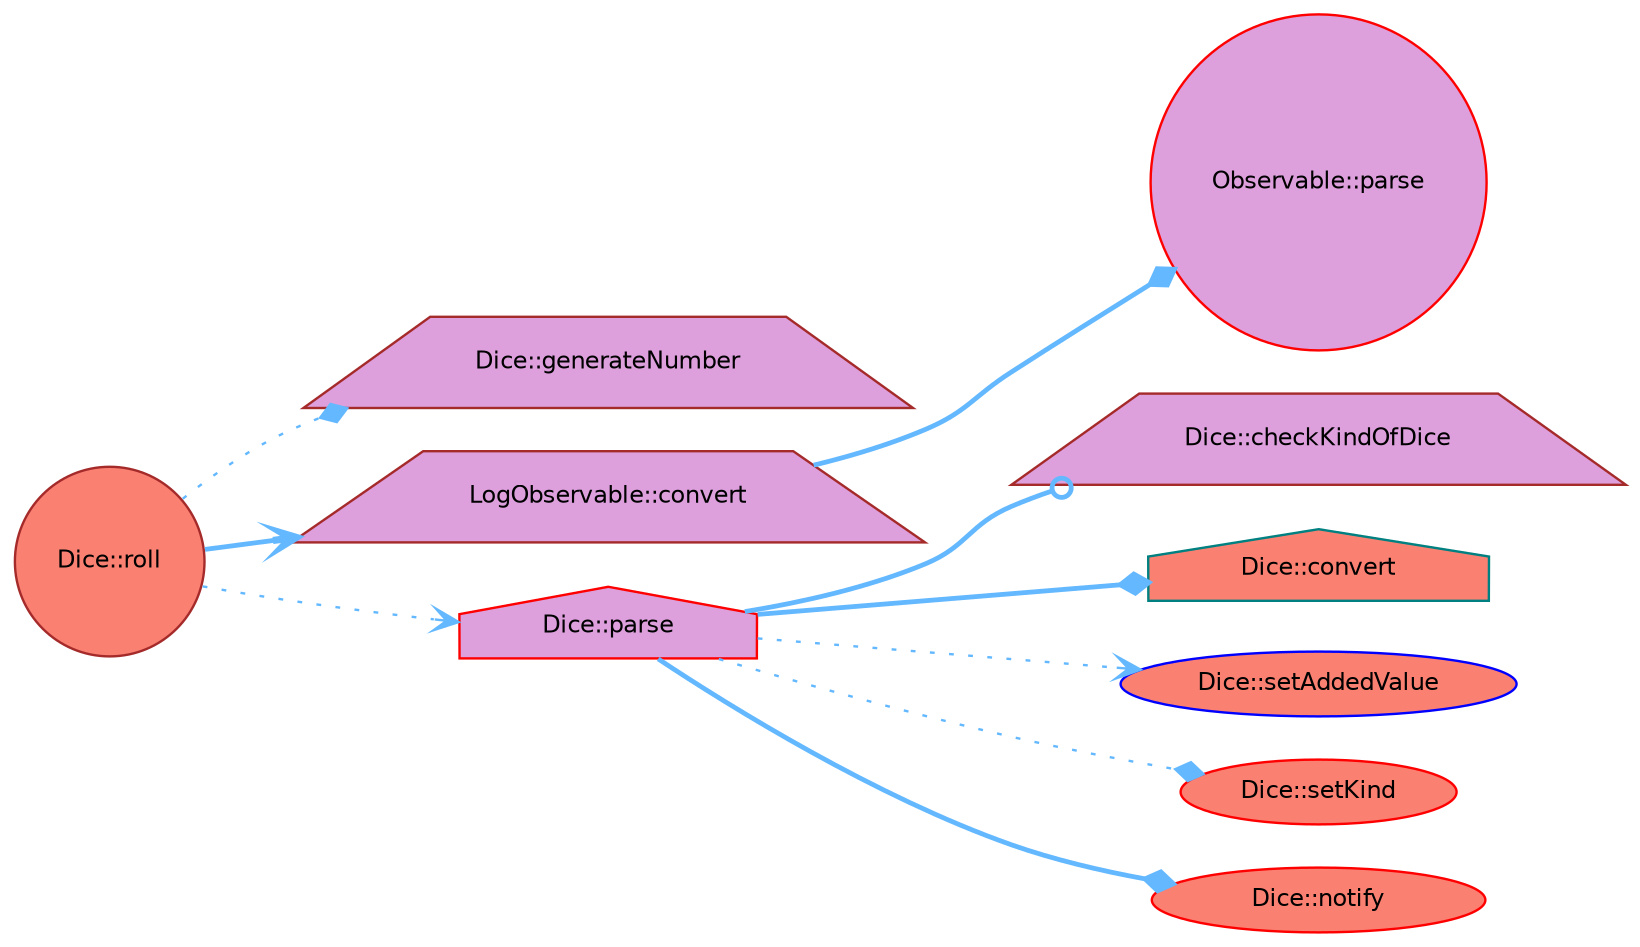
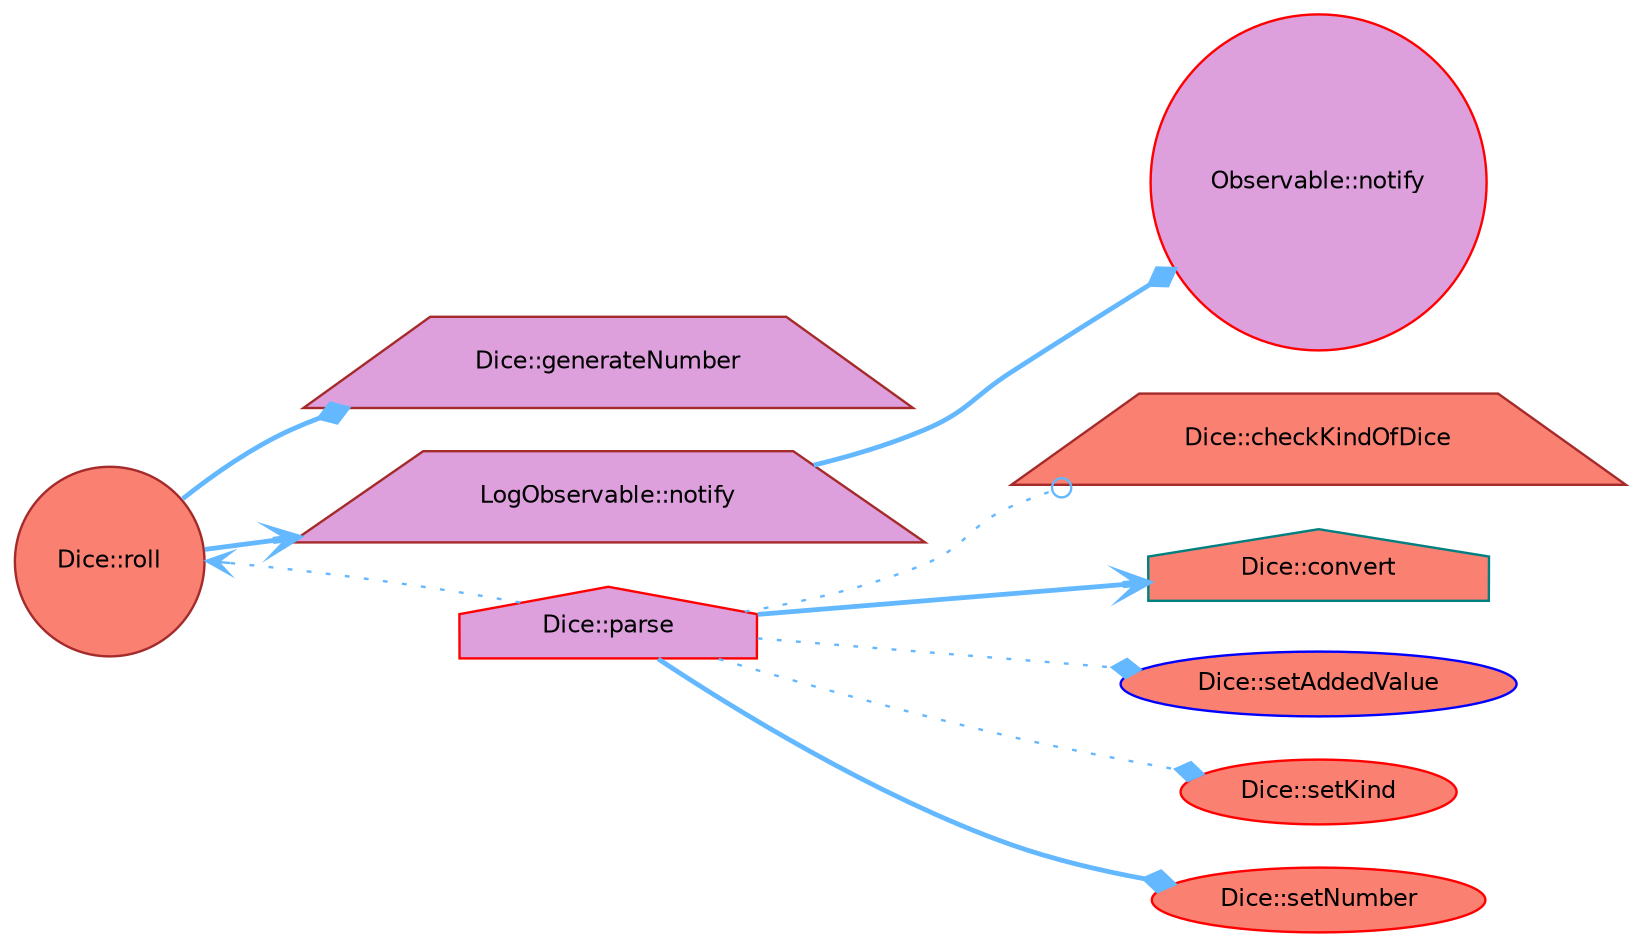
(1319, 182) -> (1319, 182)
(1319, 439) -> (1319, 439)
(248, 453) -> (248, 453)
(608, 497) -> (608, 497)
(907, 571) -> (907, 571)
(941, 599) -> (941, 599)
(318, 605) -> (376, 580)
(937, 653) -> (937, 653)
(1319, 900) -> (1319, 900)
